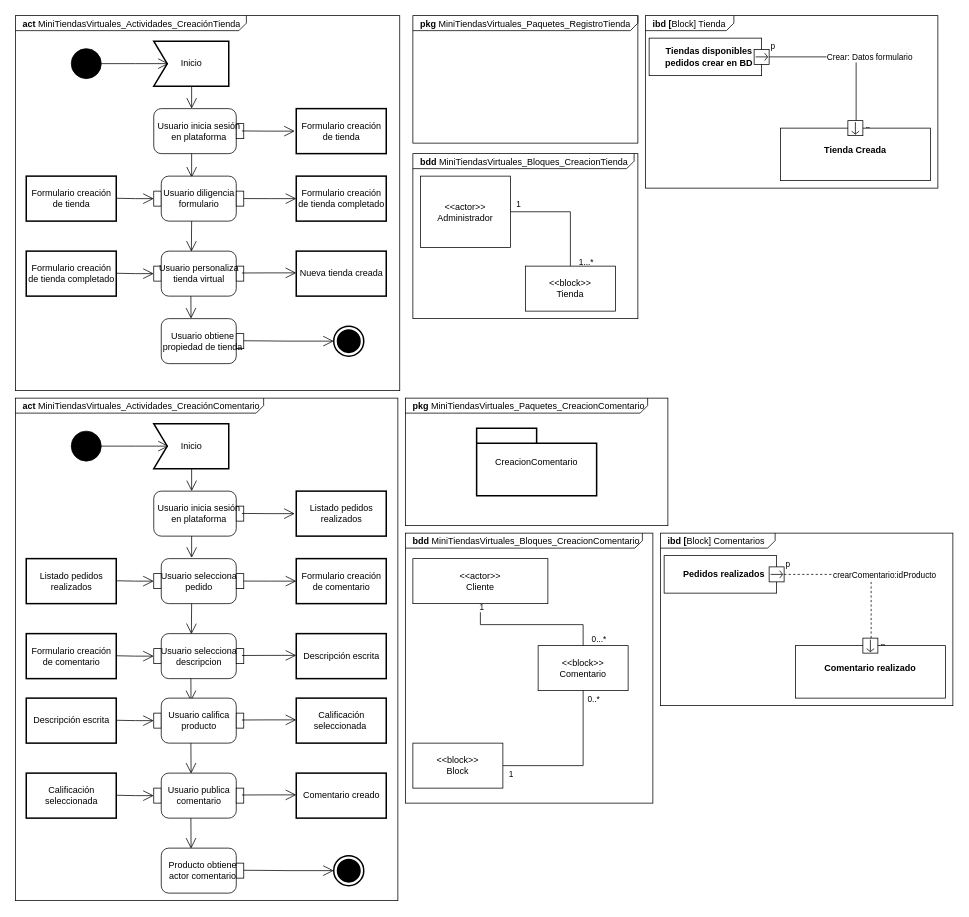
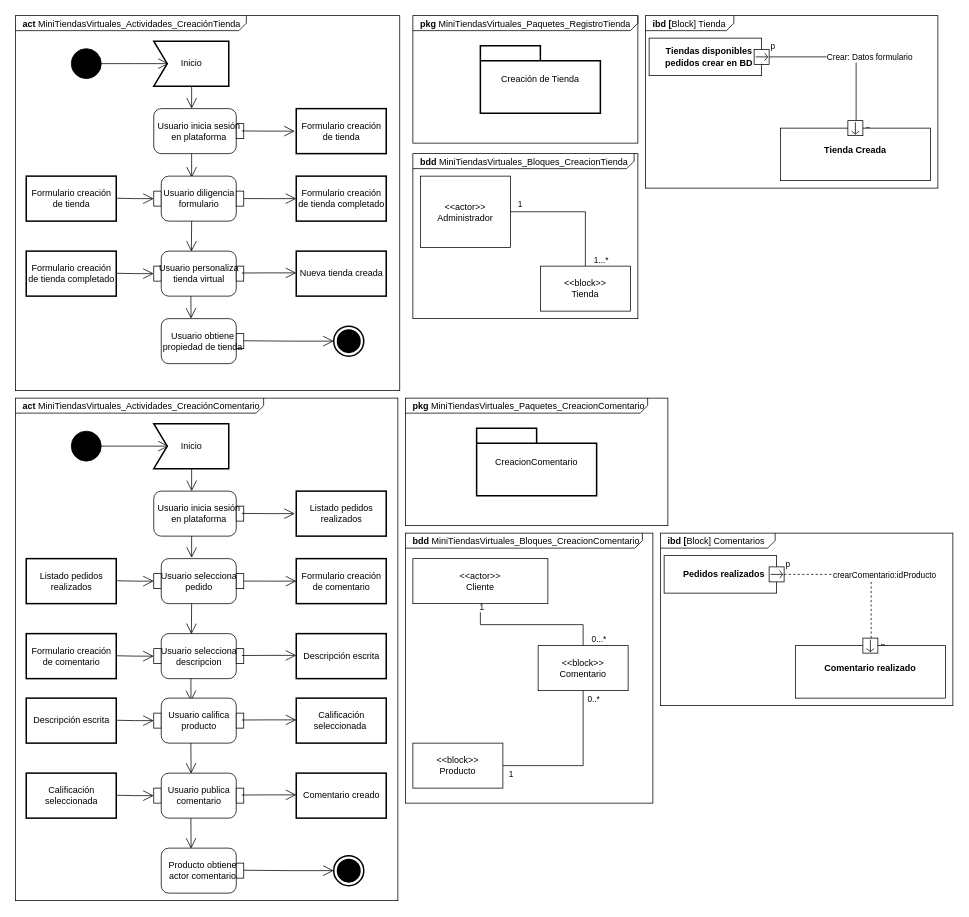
none -> (540, 79)
(570, 288) -> (585, 288)
(458, 765) -> (458, 765)
